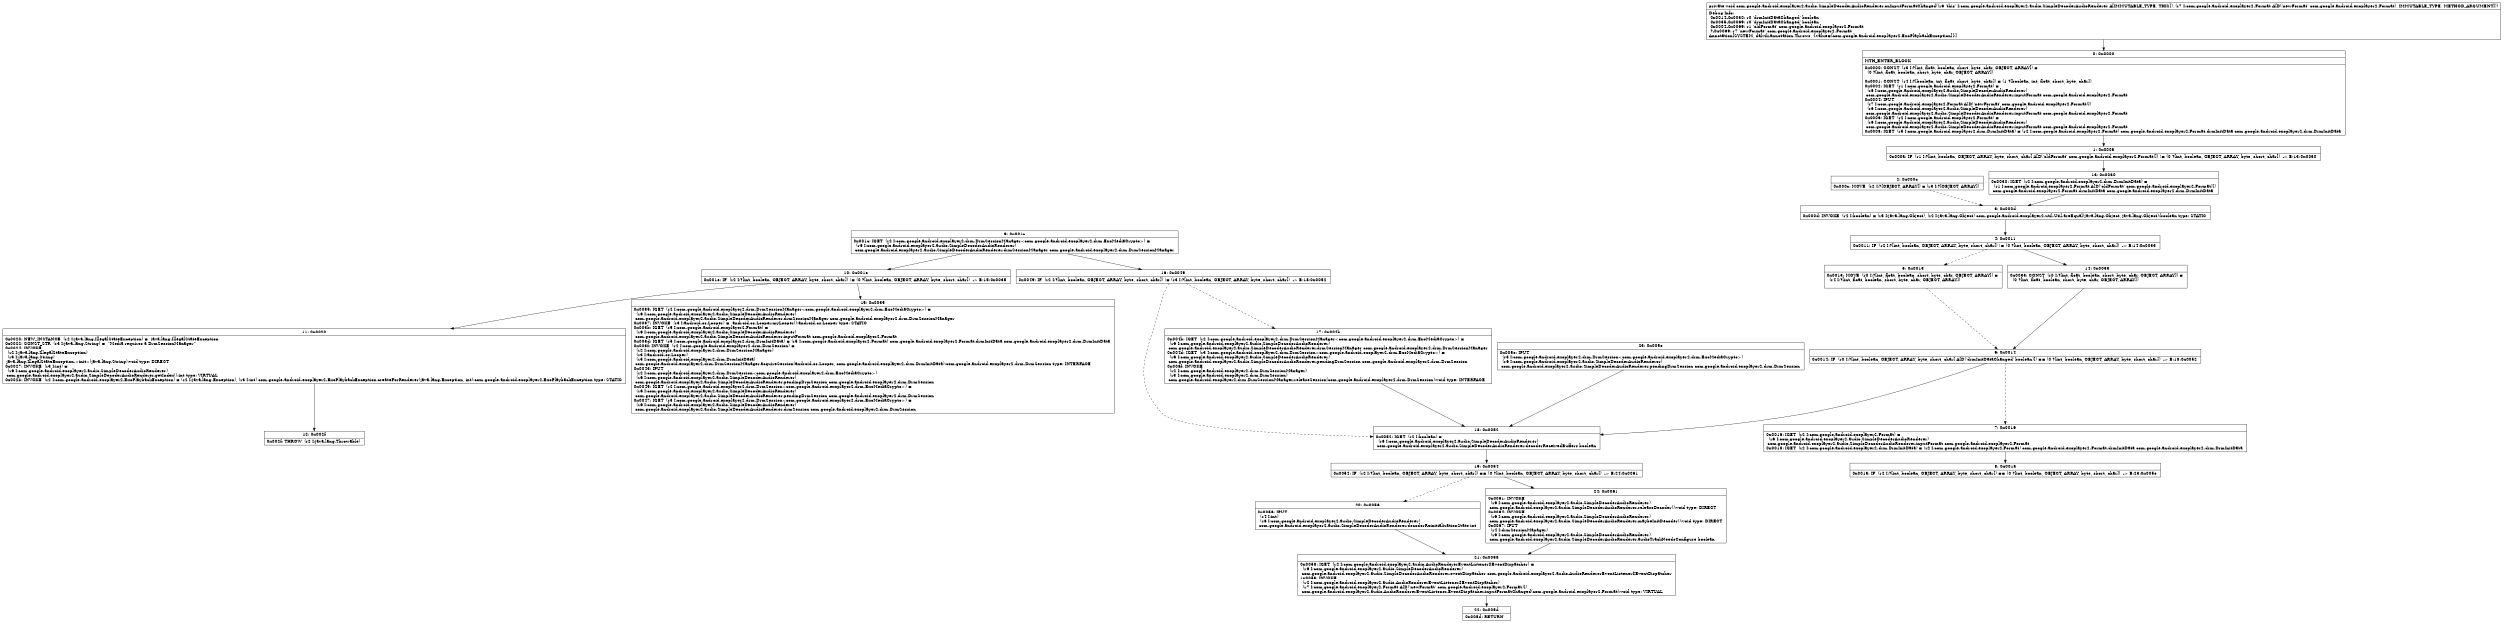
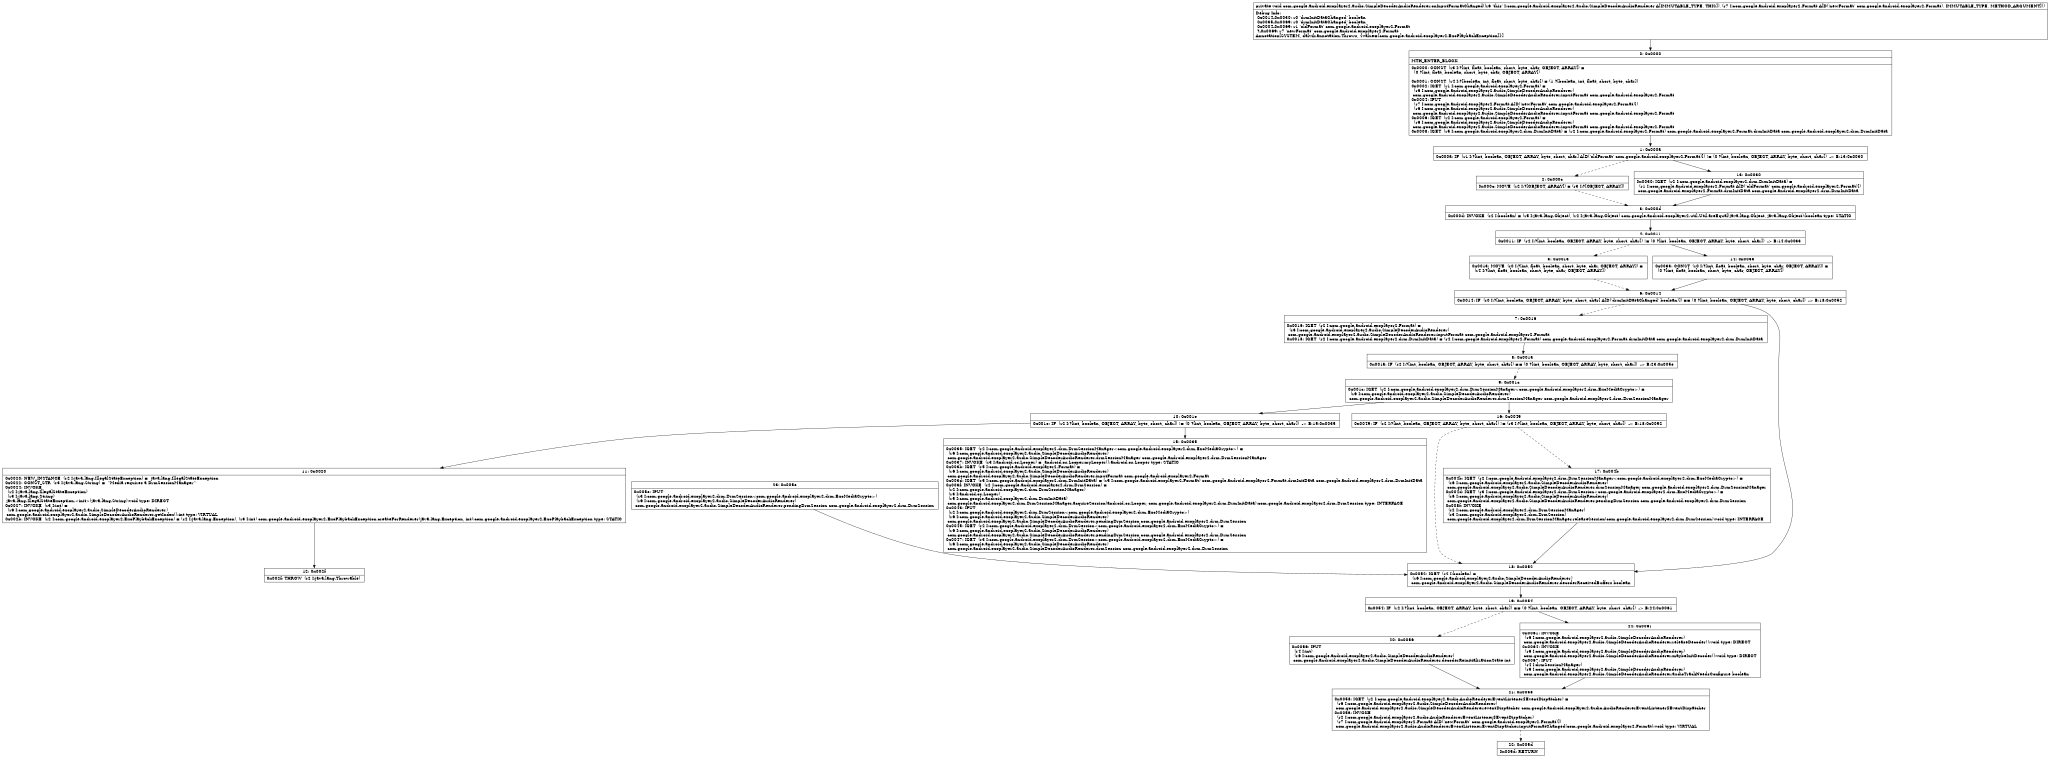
none -> (1603, 168)
none -> (1517, 372)
(1320, 578) -> (1354, 713)
(1487, 599) -> (1521, 734)
